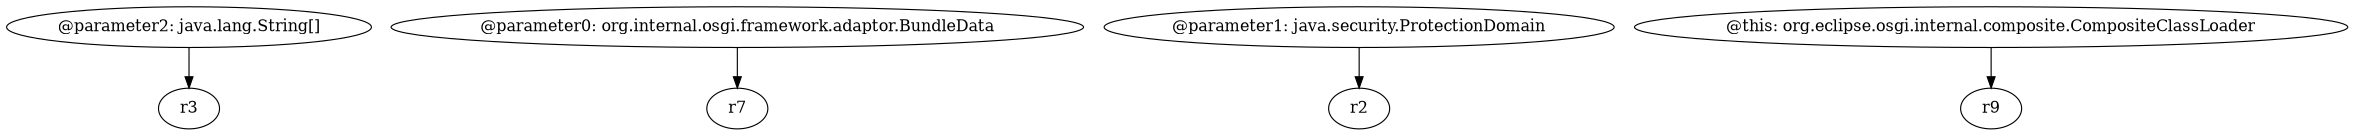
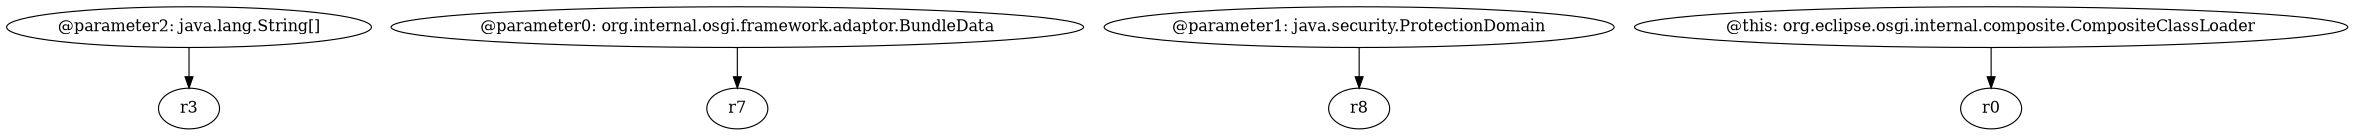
(1359, 109) -> (1359, 109)
(1991, 109) -> (1991, 109)
